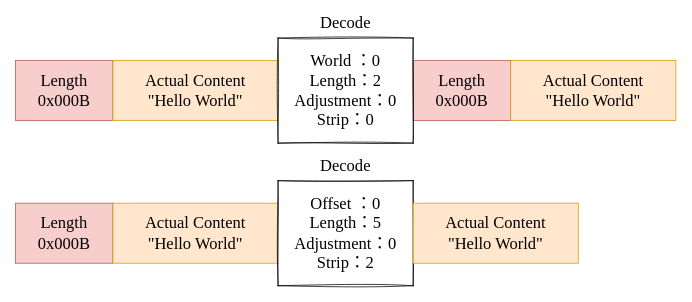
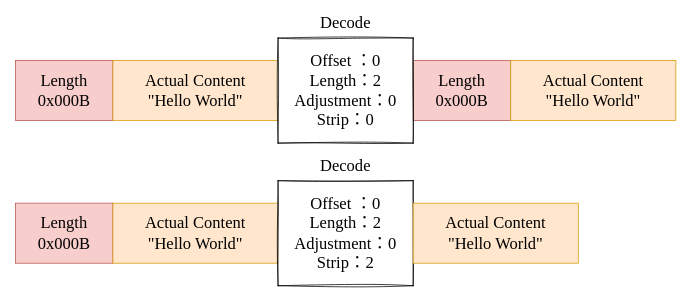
(345, 90) -> (345, 90)
(345, 233) -> (345, 233)
